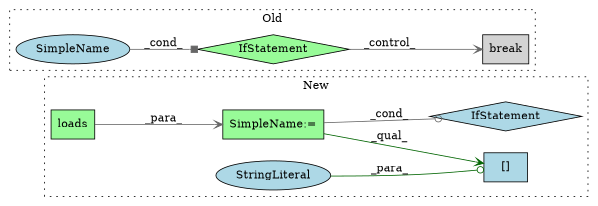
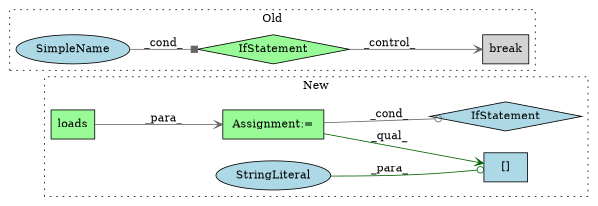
(273, 124) -> (273, 124)
